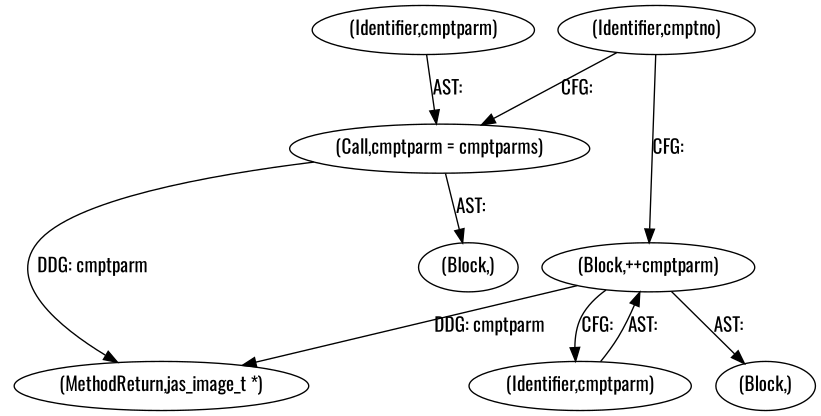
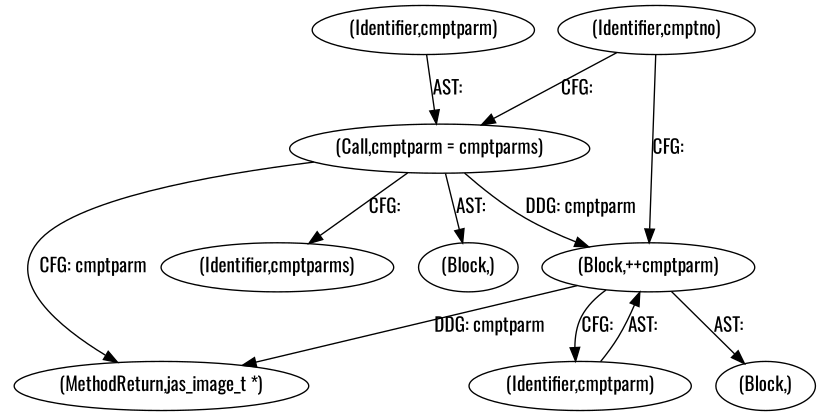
none -> (517, 213)
(93, 267) -> (93, 267)
none -> (277, 267)
